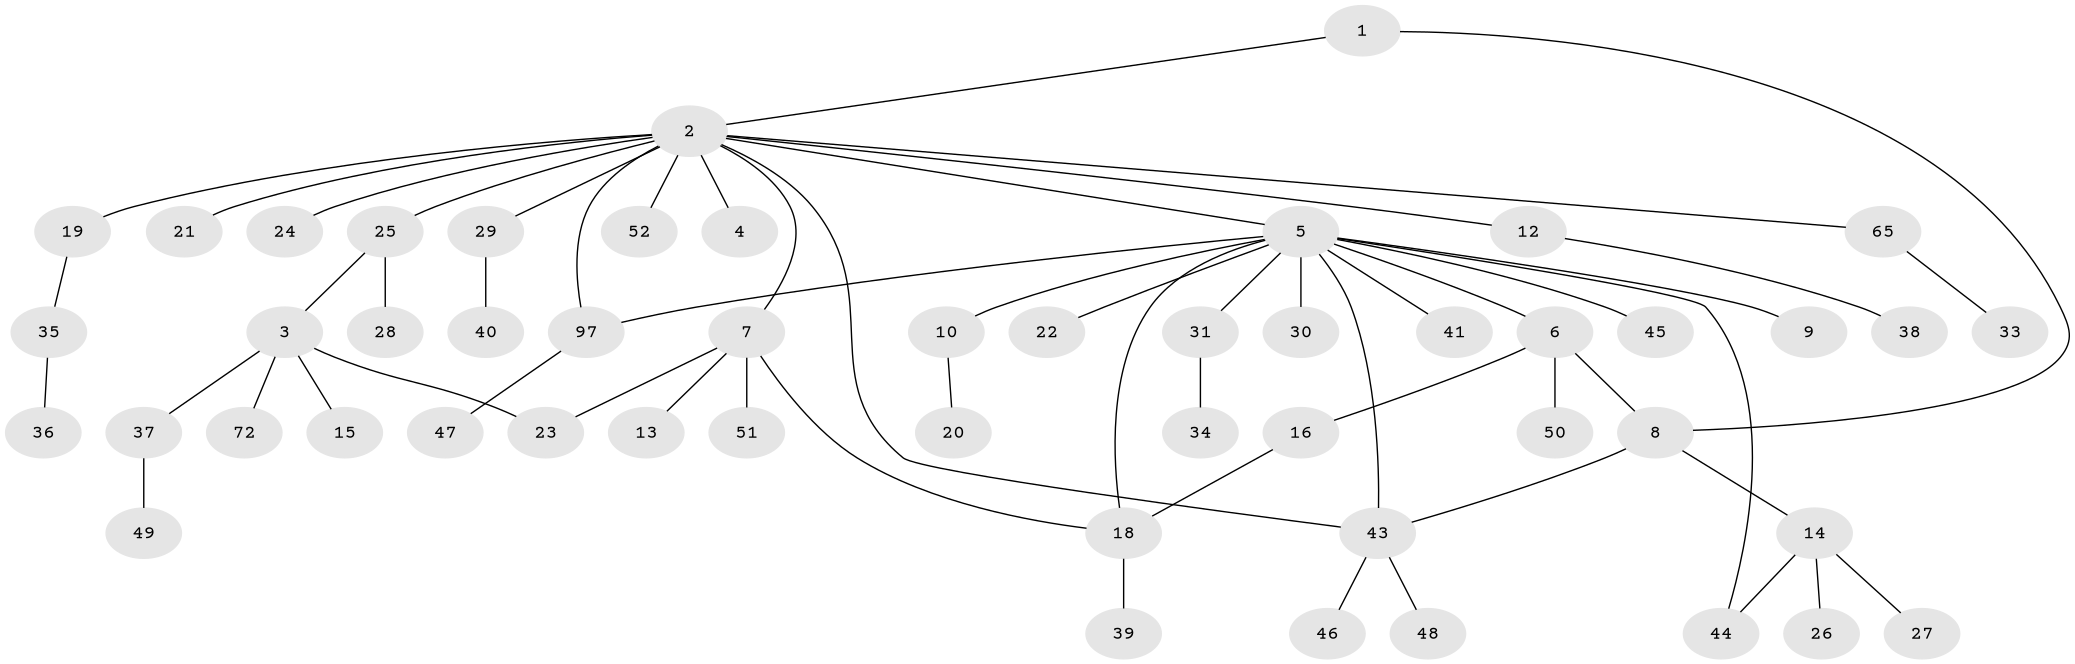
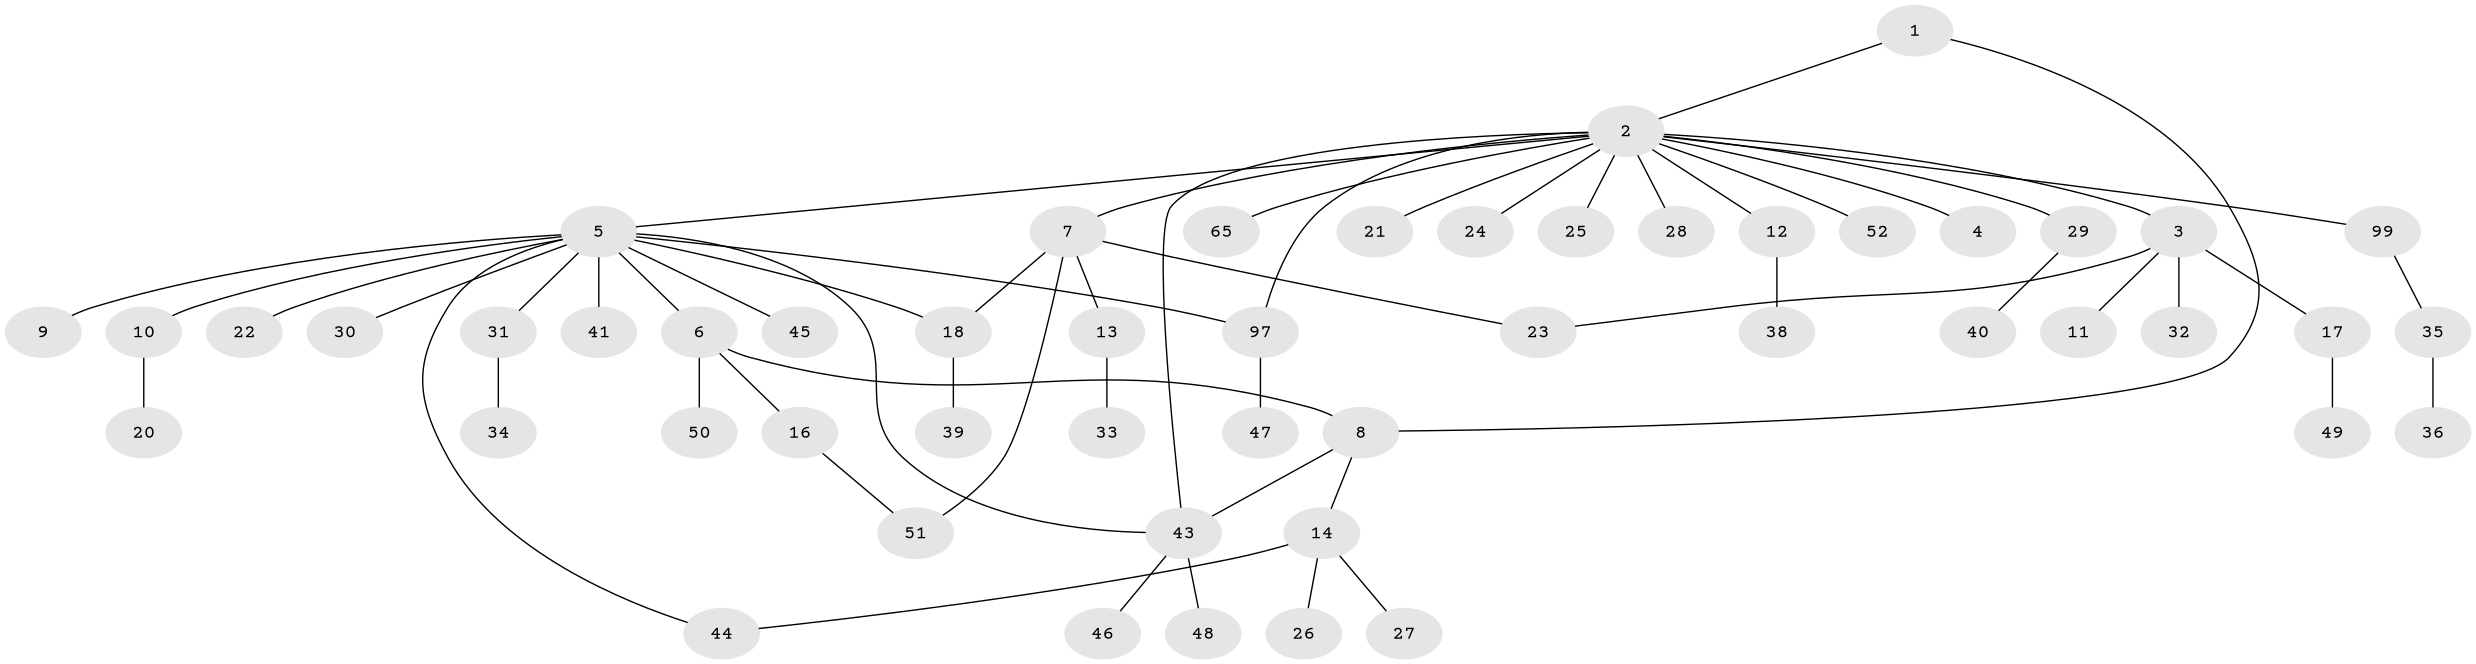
(73, 232) -> (2383, 232)
(335, 282) -> (1910, 160)
(385, 282) -> (1651, 182)
(1947, 282) -> (1107, 389)
(144, 433) -> (2332, 332)
(244, 433) -> (2179, 332)
(345, 433) -> (2078, 332)
(1213, 483) -> (858, 483)
